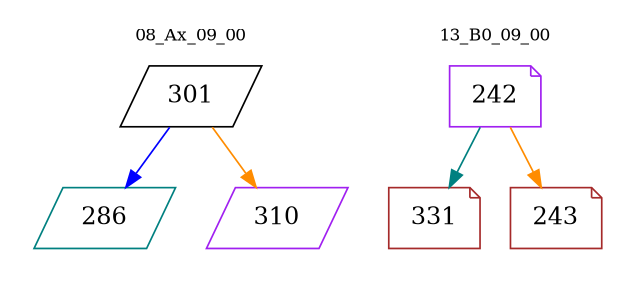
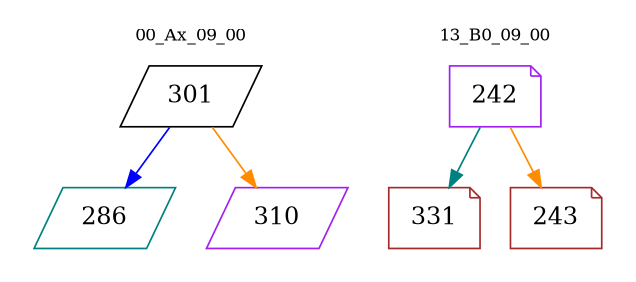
(191, 36) -> (191, 36)
